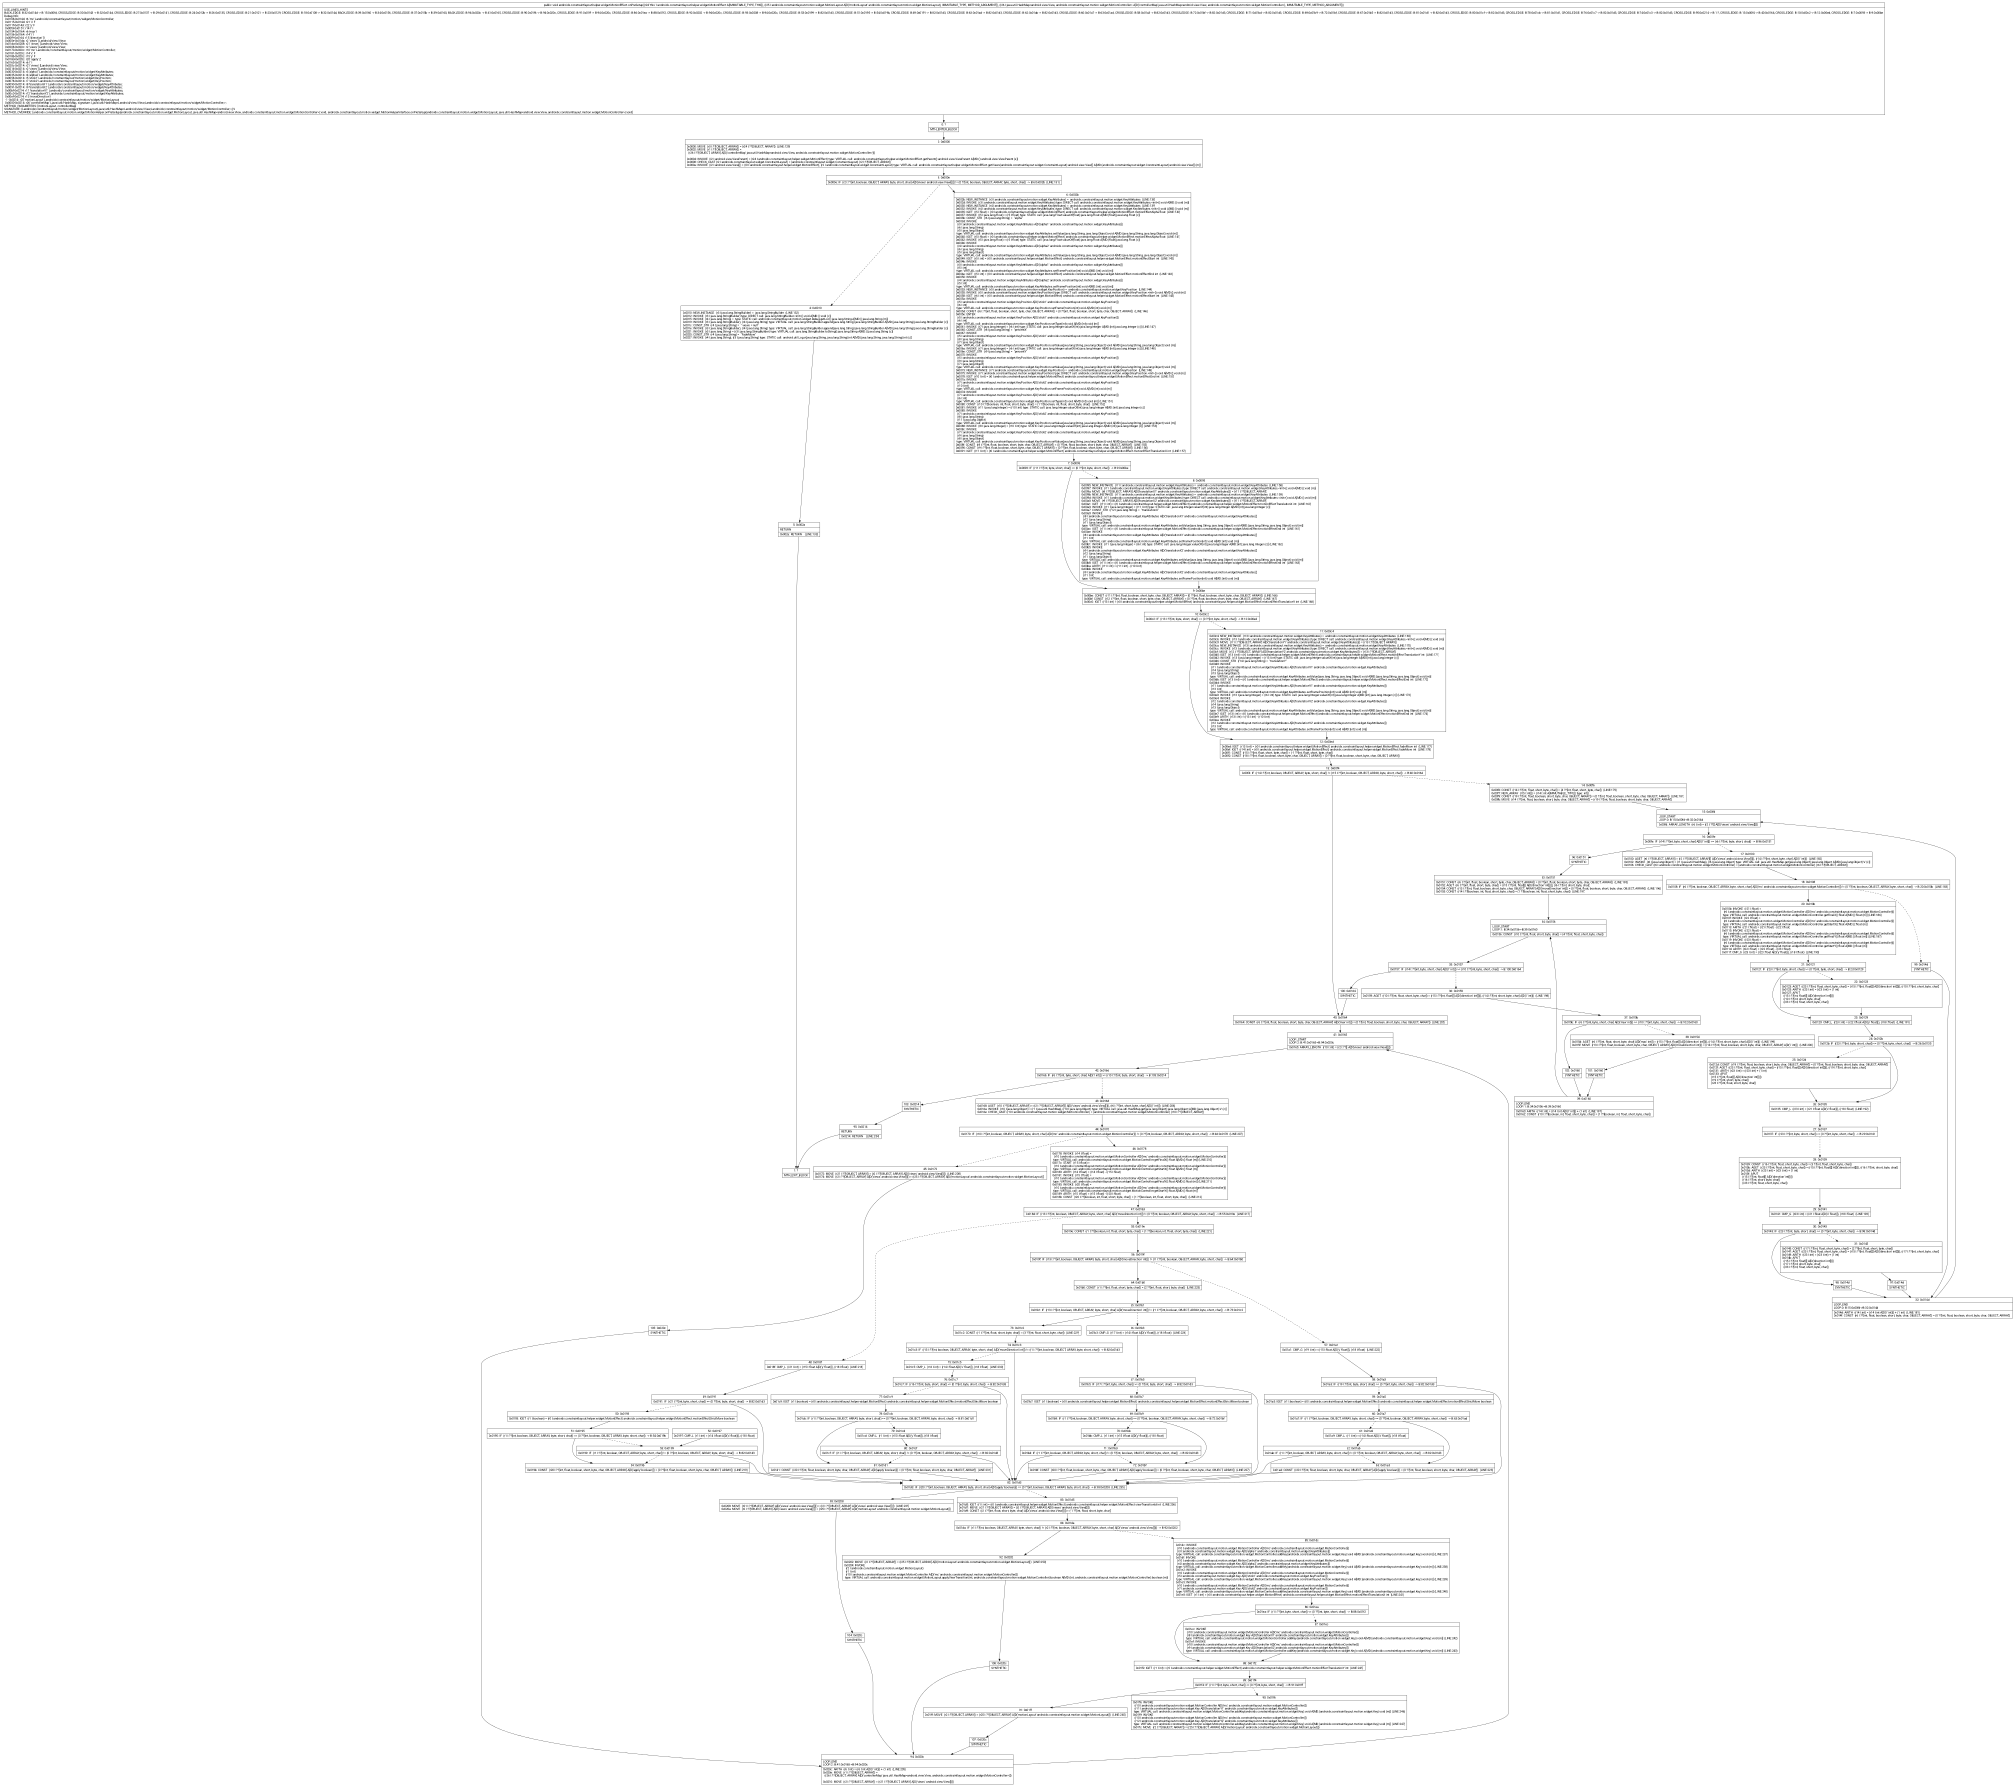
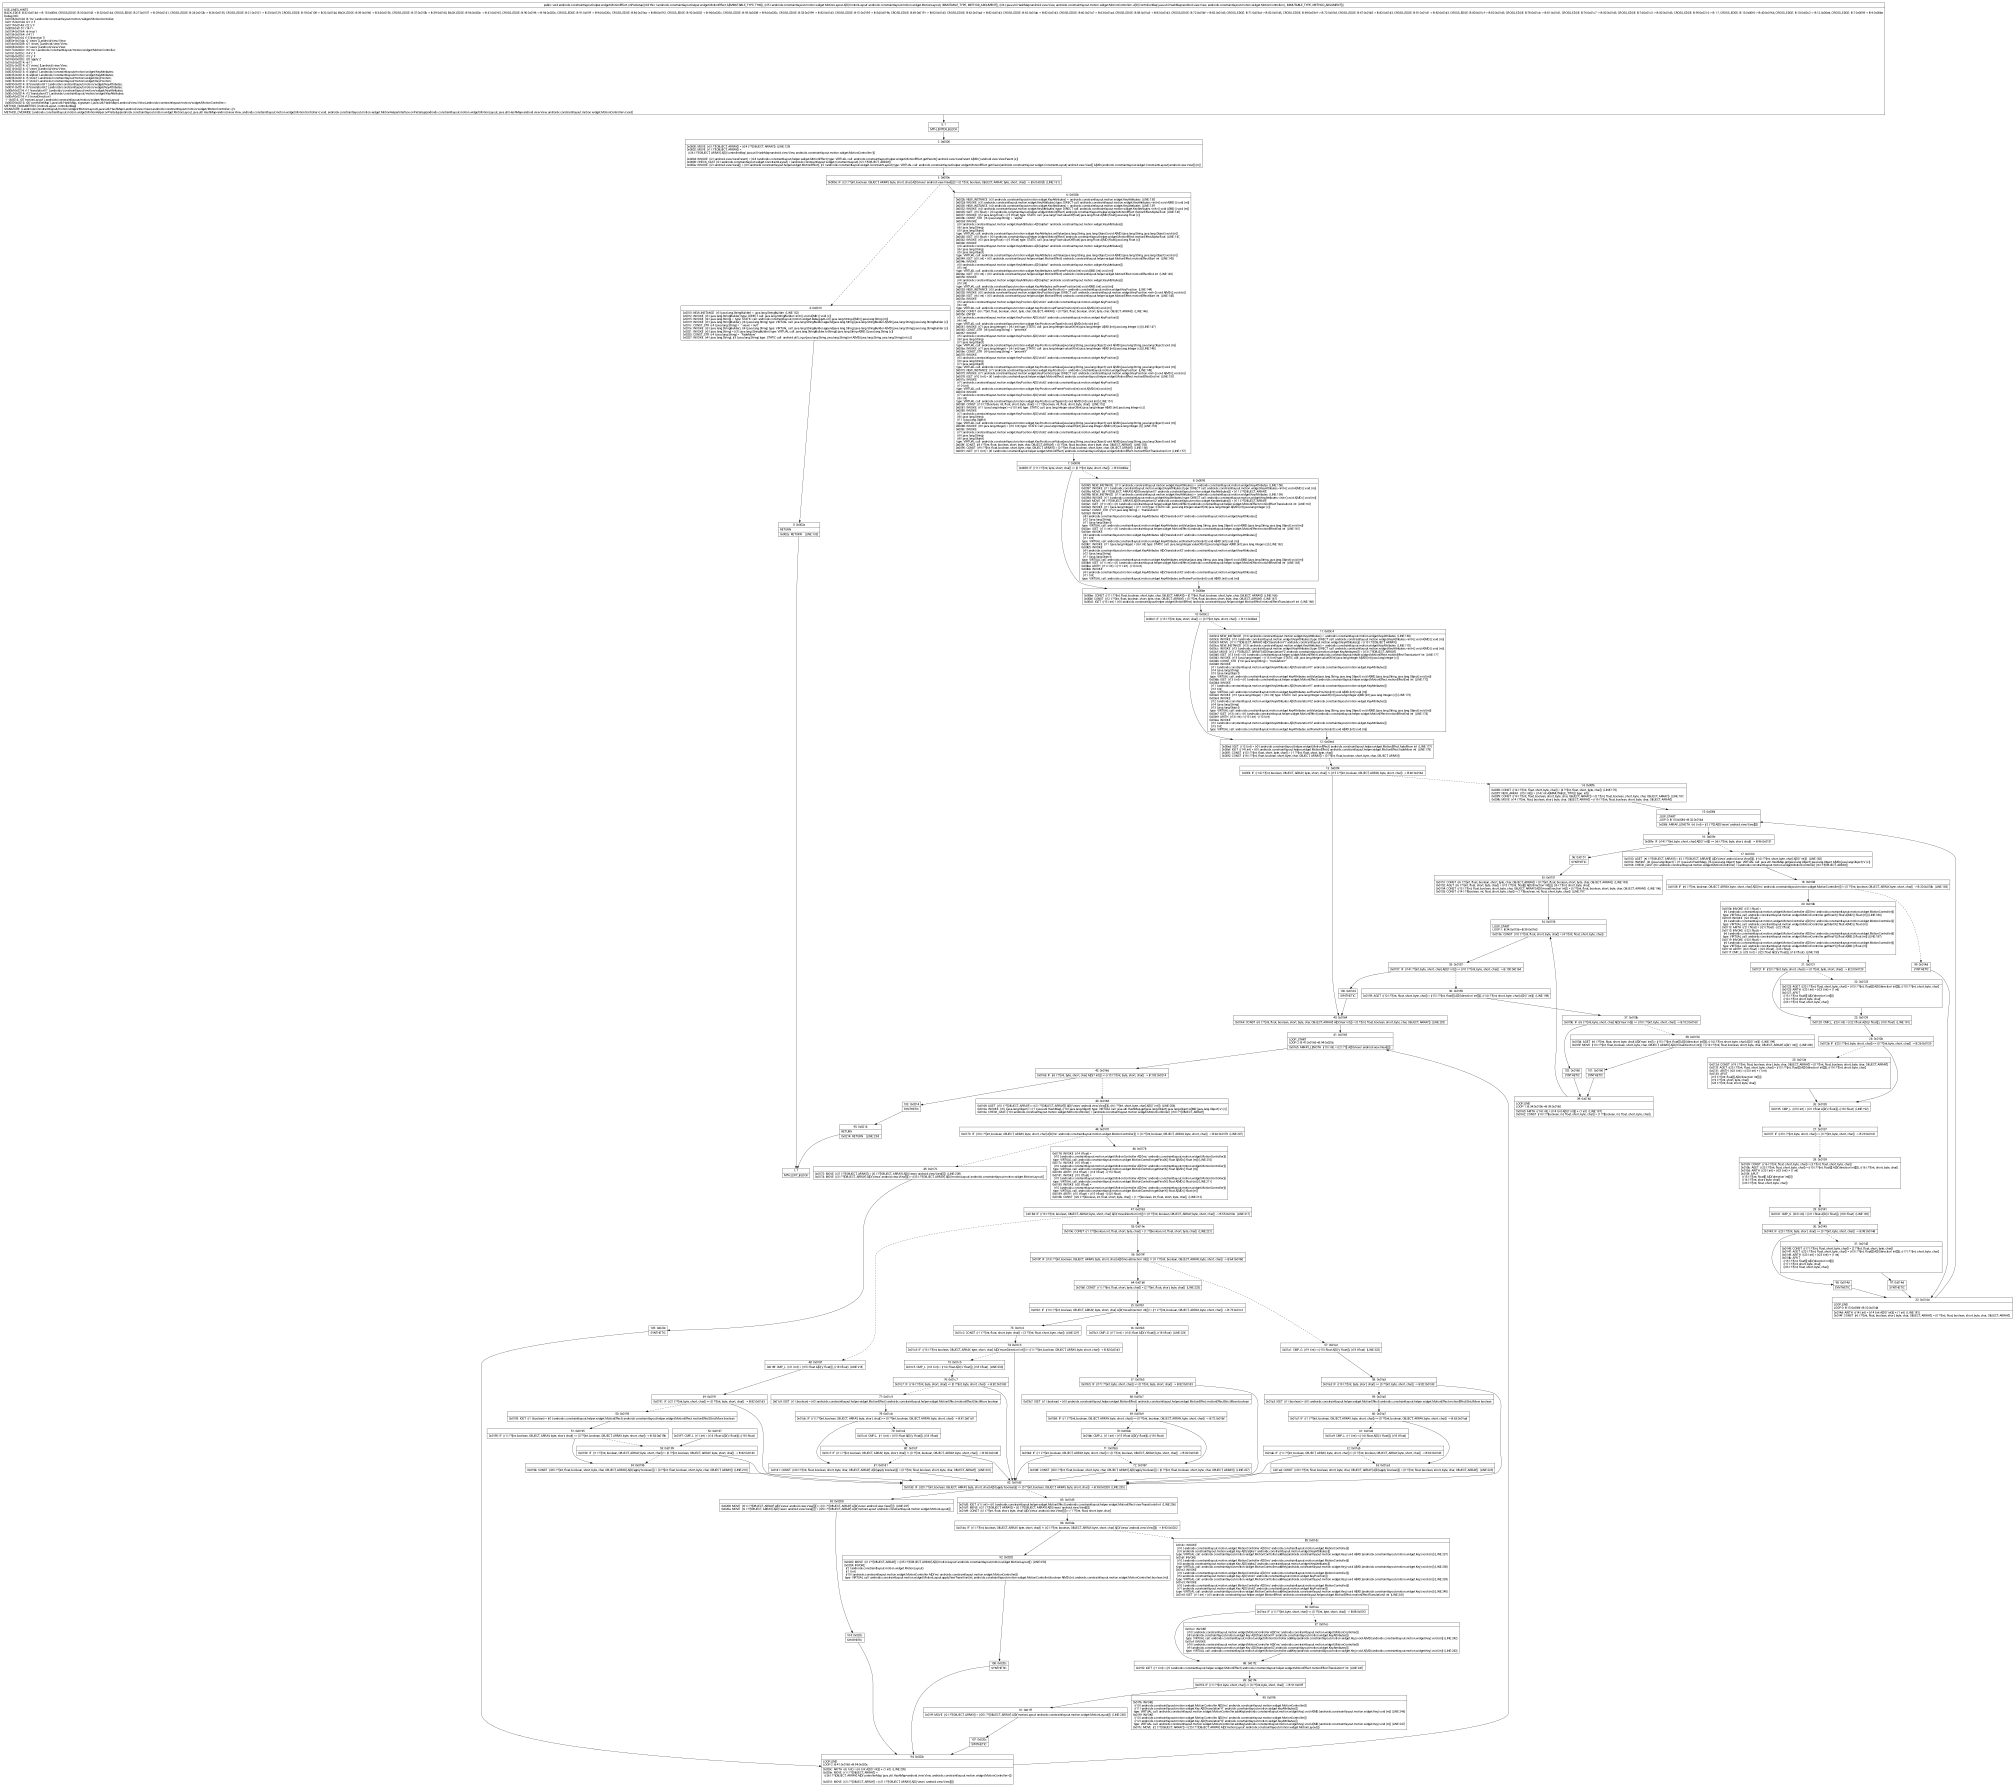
(1071, 1163) -> (1072, 1163)
